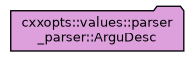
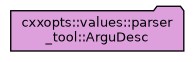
(97, 31) -> (97, 31)
